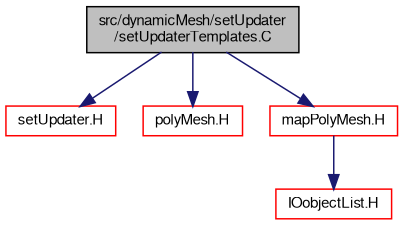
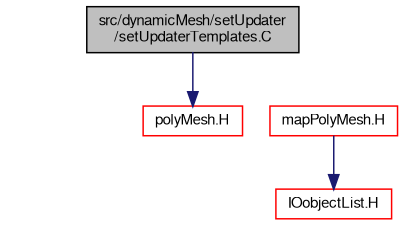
(263, 75) -> none
(61, 121) -> none
